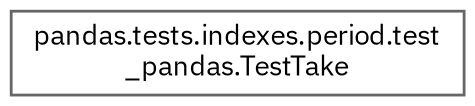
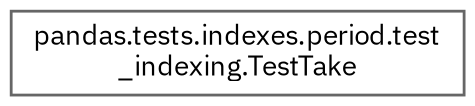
(238, 53) -> (238, 53)
